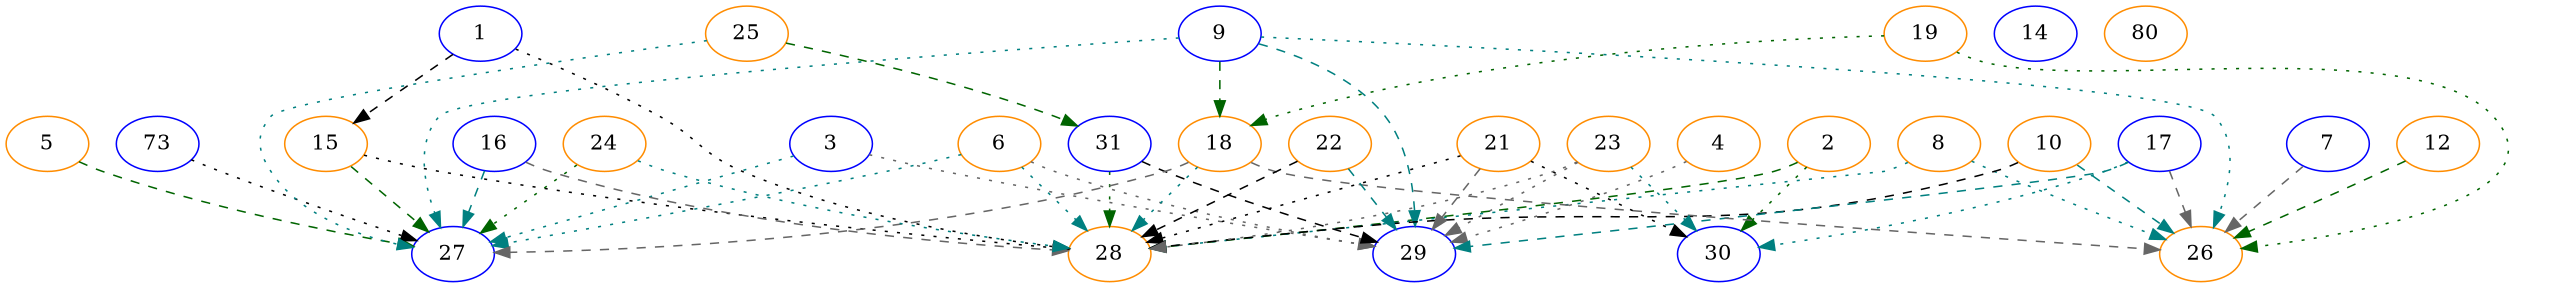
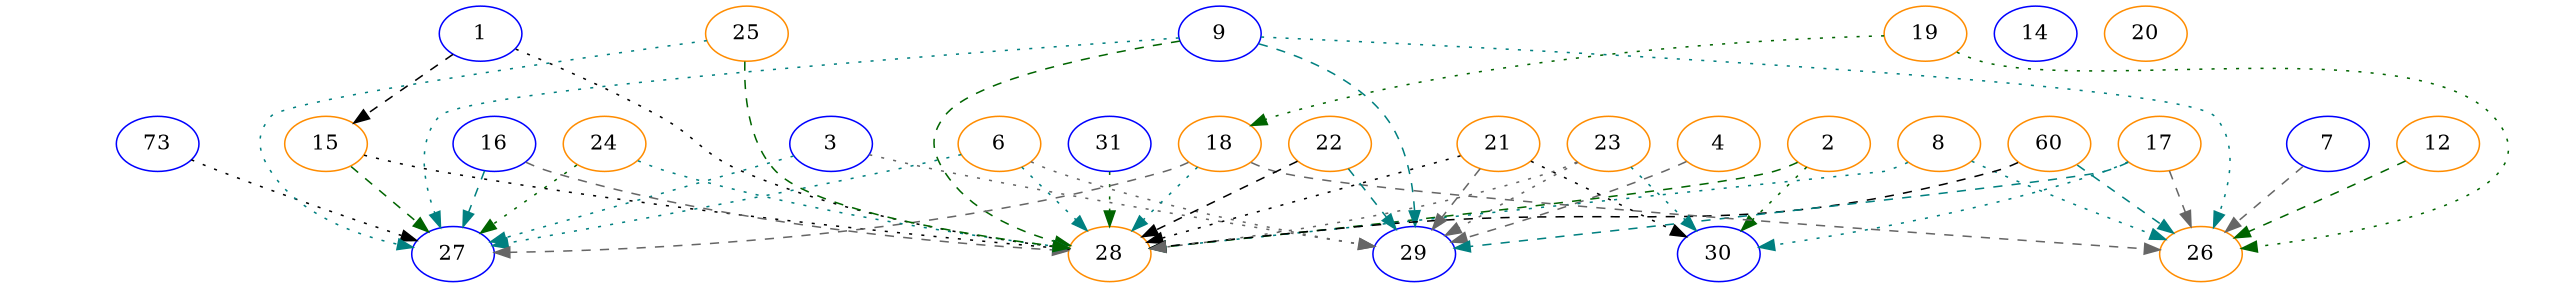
(2146, 34) -> (2146, 34)
(926, 77) -> (780, 174)
(1220, 81) -> (967, 99)
(47, 144) -> none
(2049, 144) -> (2049, 144)
(2160, 144) -> (2160, 144)
(1633, 183) -> (1633, 183)
(1251, 203) -> none
